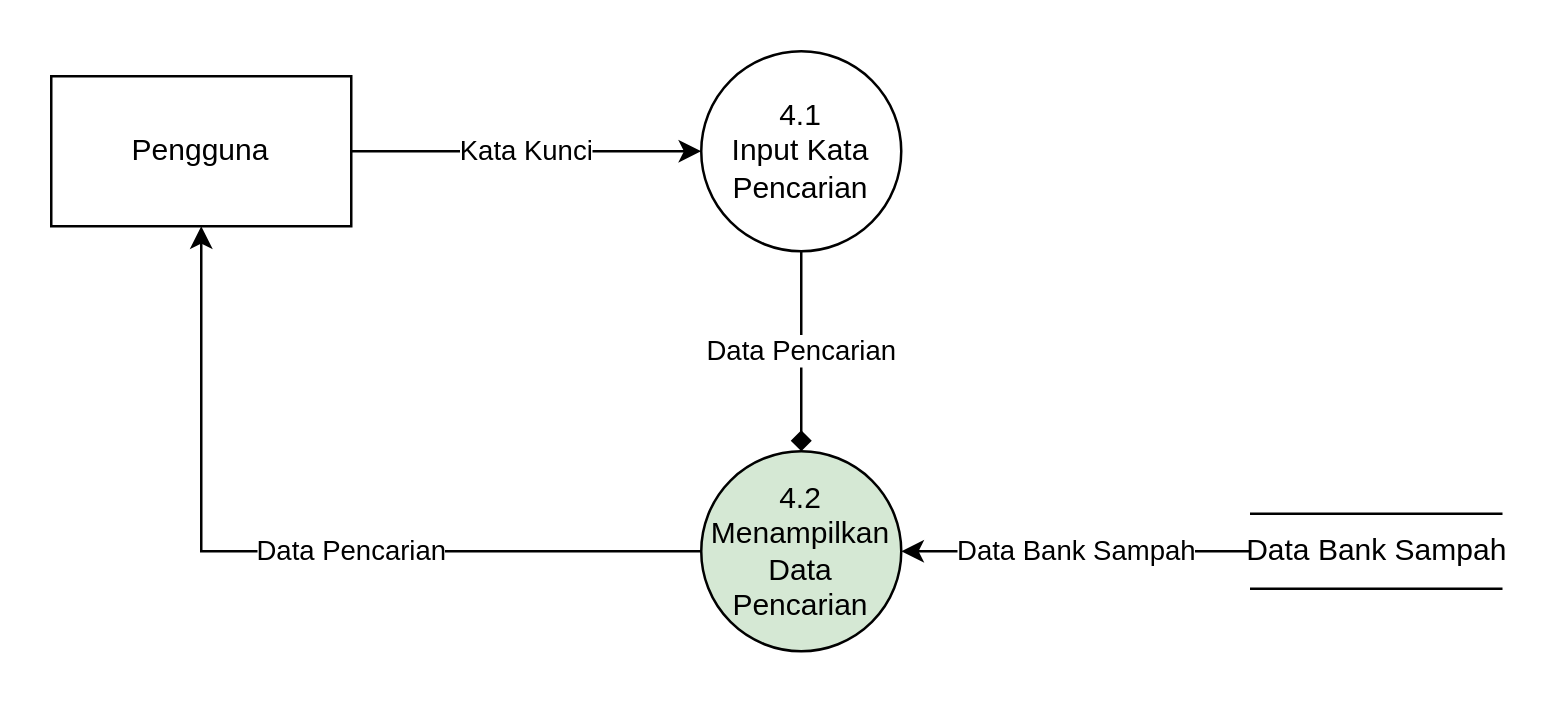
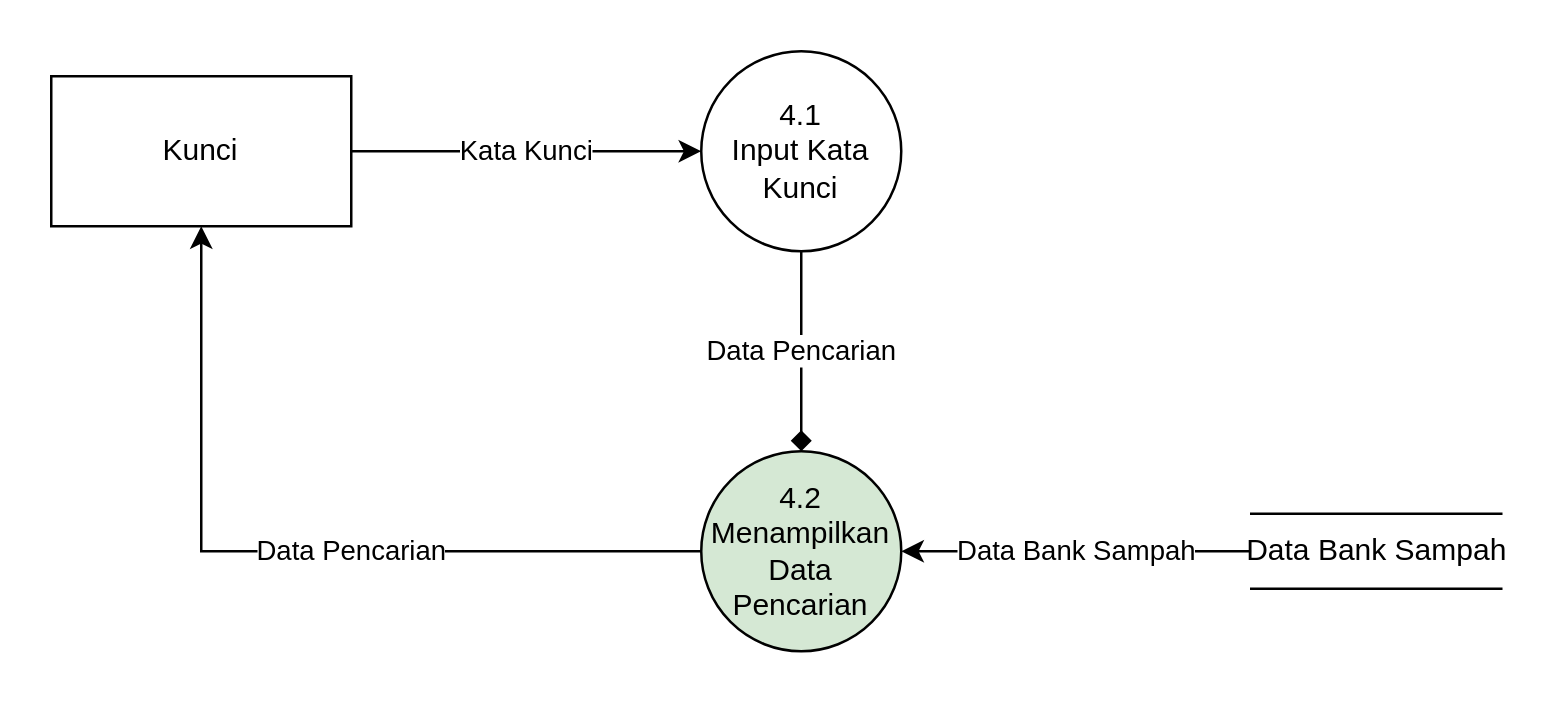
(201, 151) -> (201, 151)
(801, 151) -> (801, 151)
